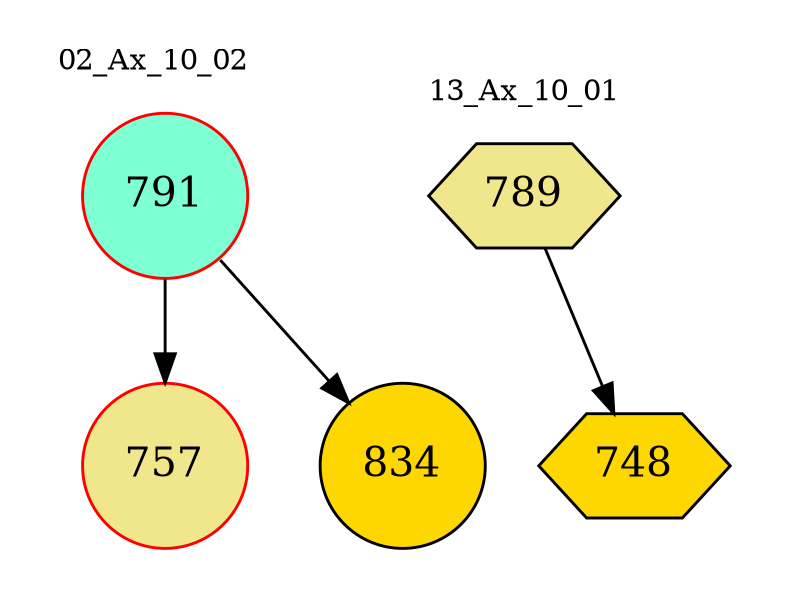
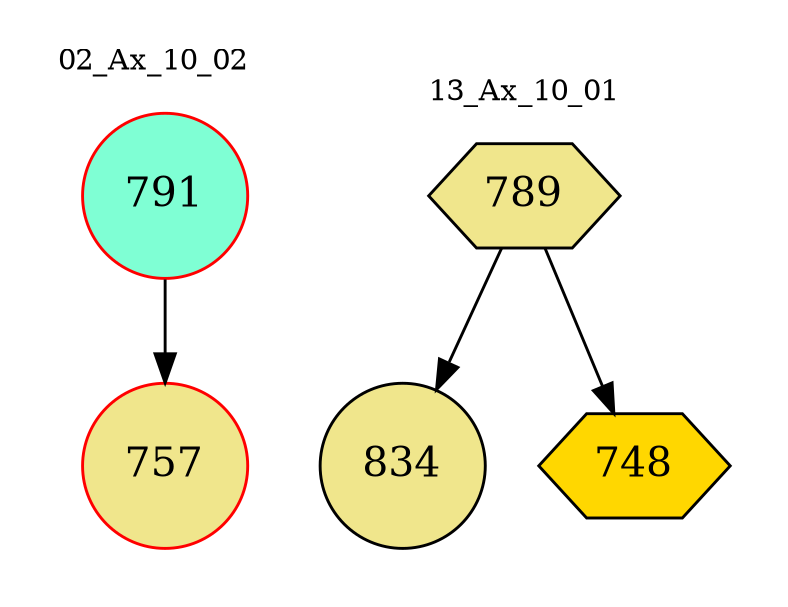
(253, 296) -> (475, 305)
(403, 466) -> (403, 466)
